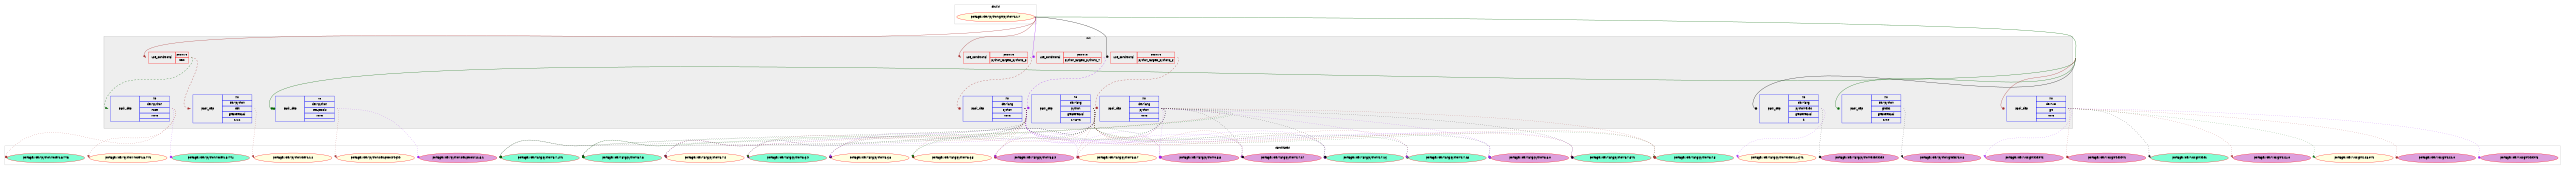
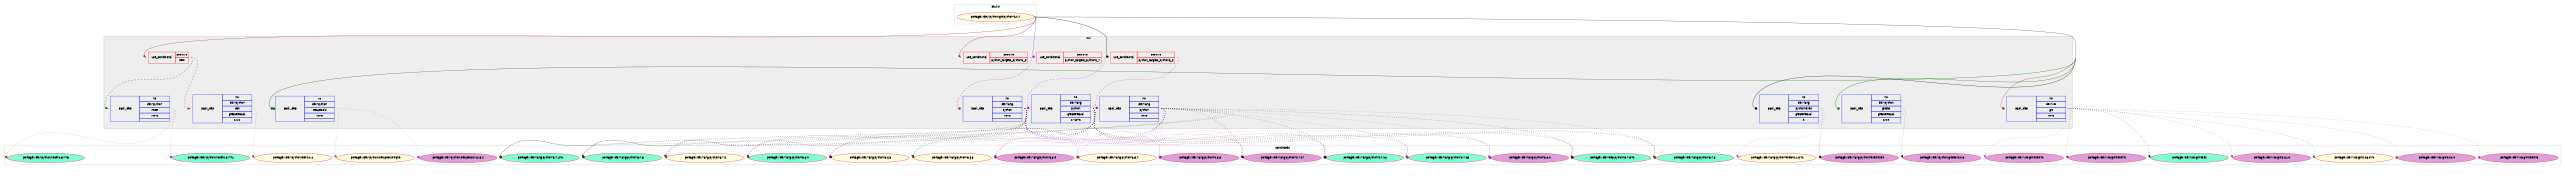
(128, 158) -> none
(1612, 158) -> (1612, 158)
